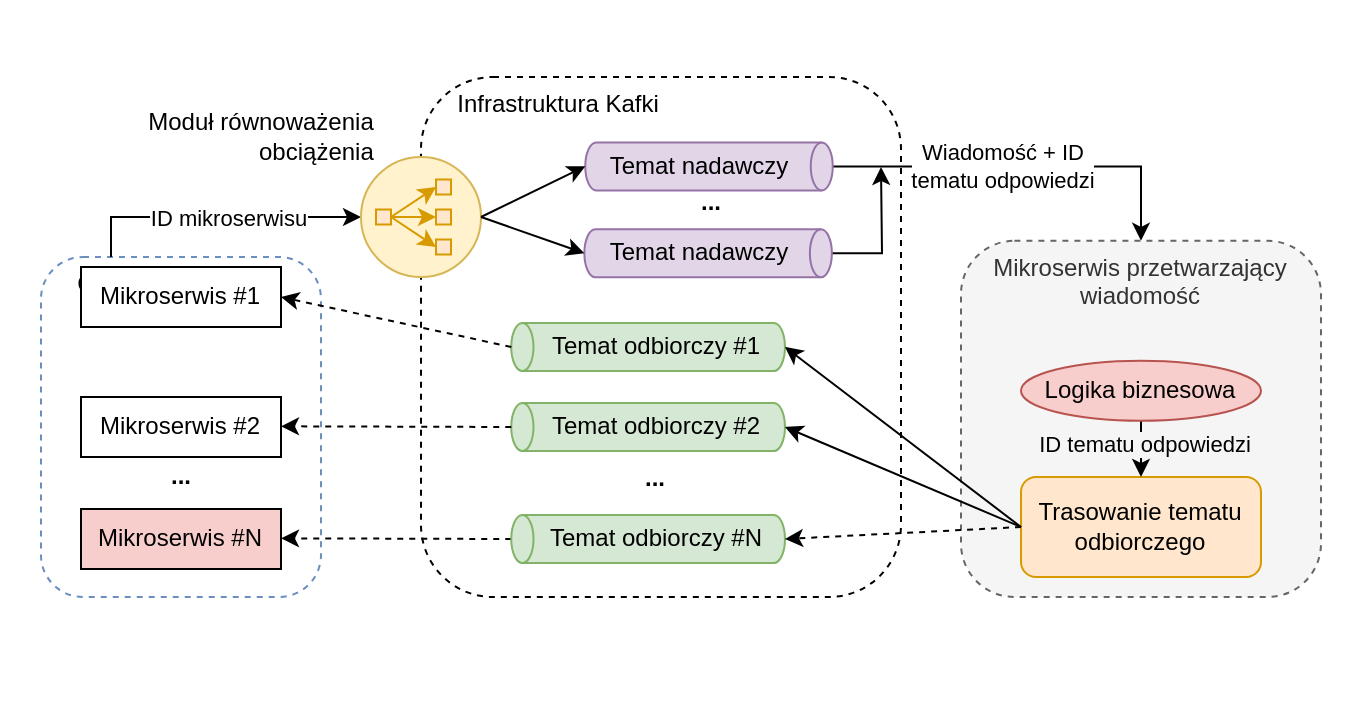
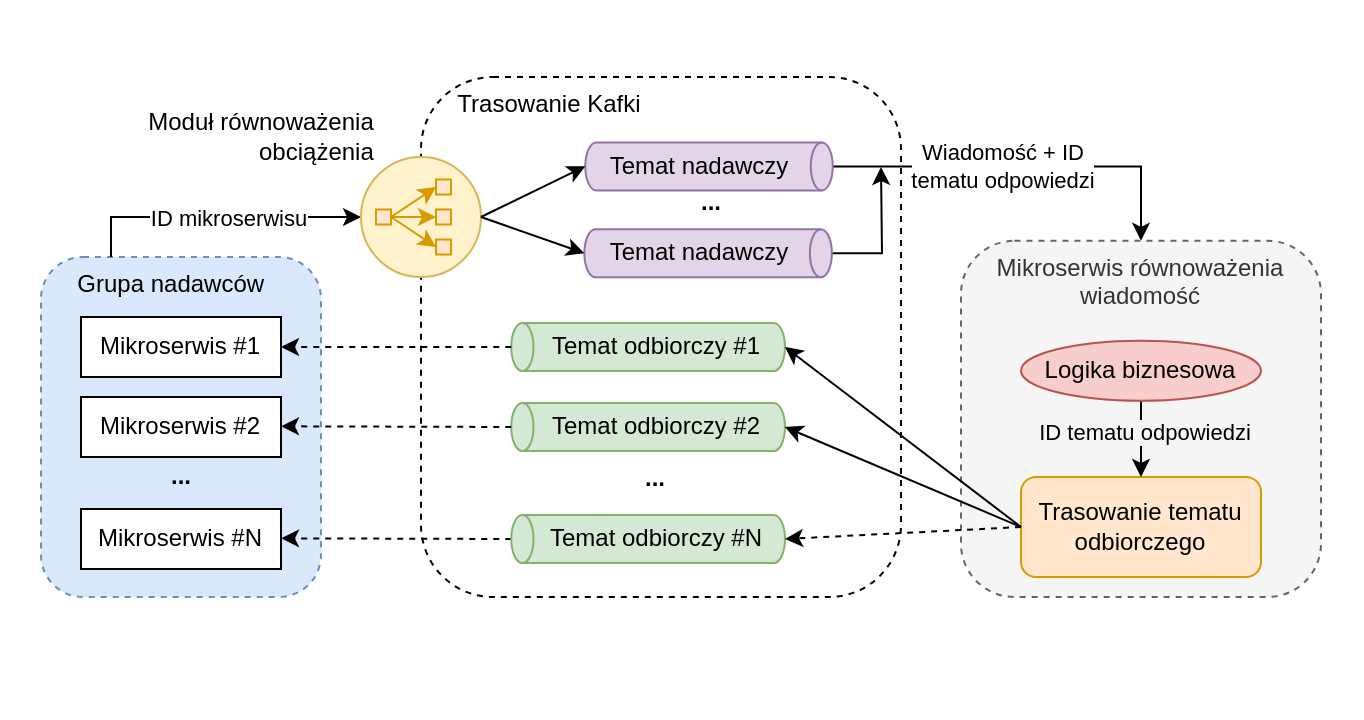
(553, 105) -> (523, 105)
(1141, 284) -> (1141, 284)
(136, 285) -> (136, 285)
(181, 297) -> (181, 347)
(1141, 391) -> (1141, 371)
(181, 539) -> (181, 539)
